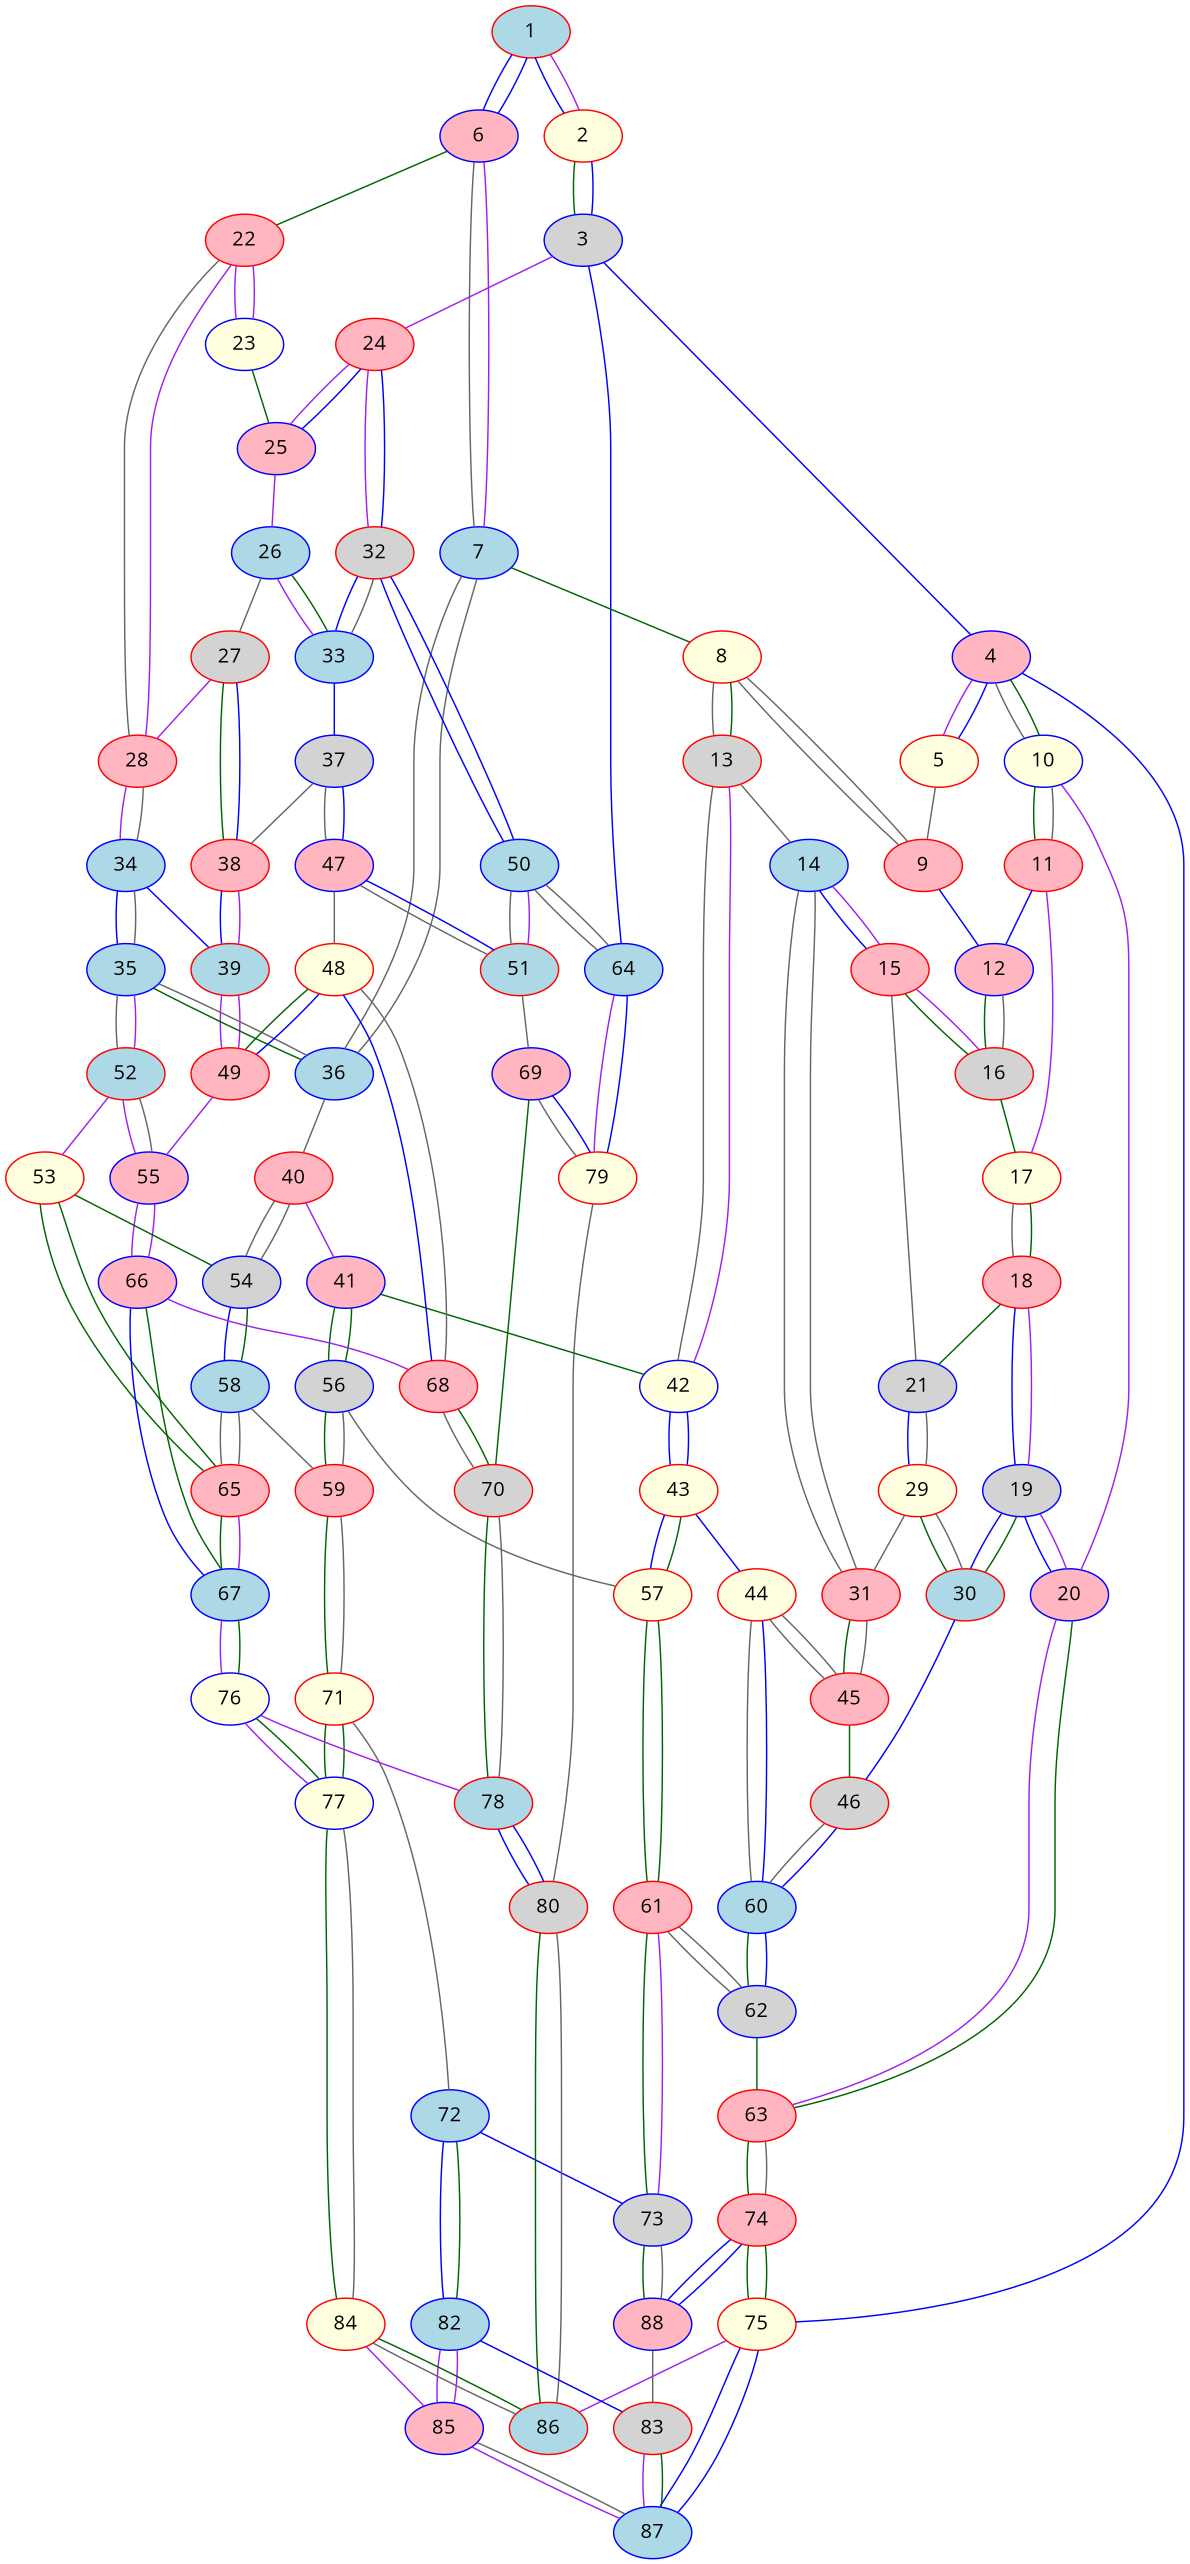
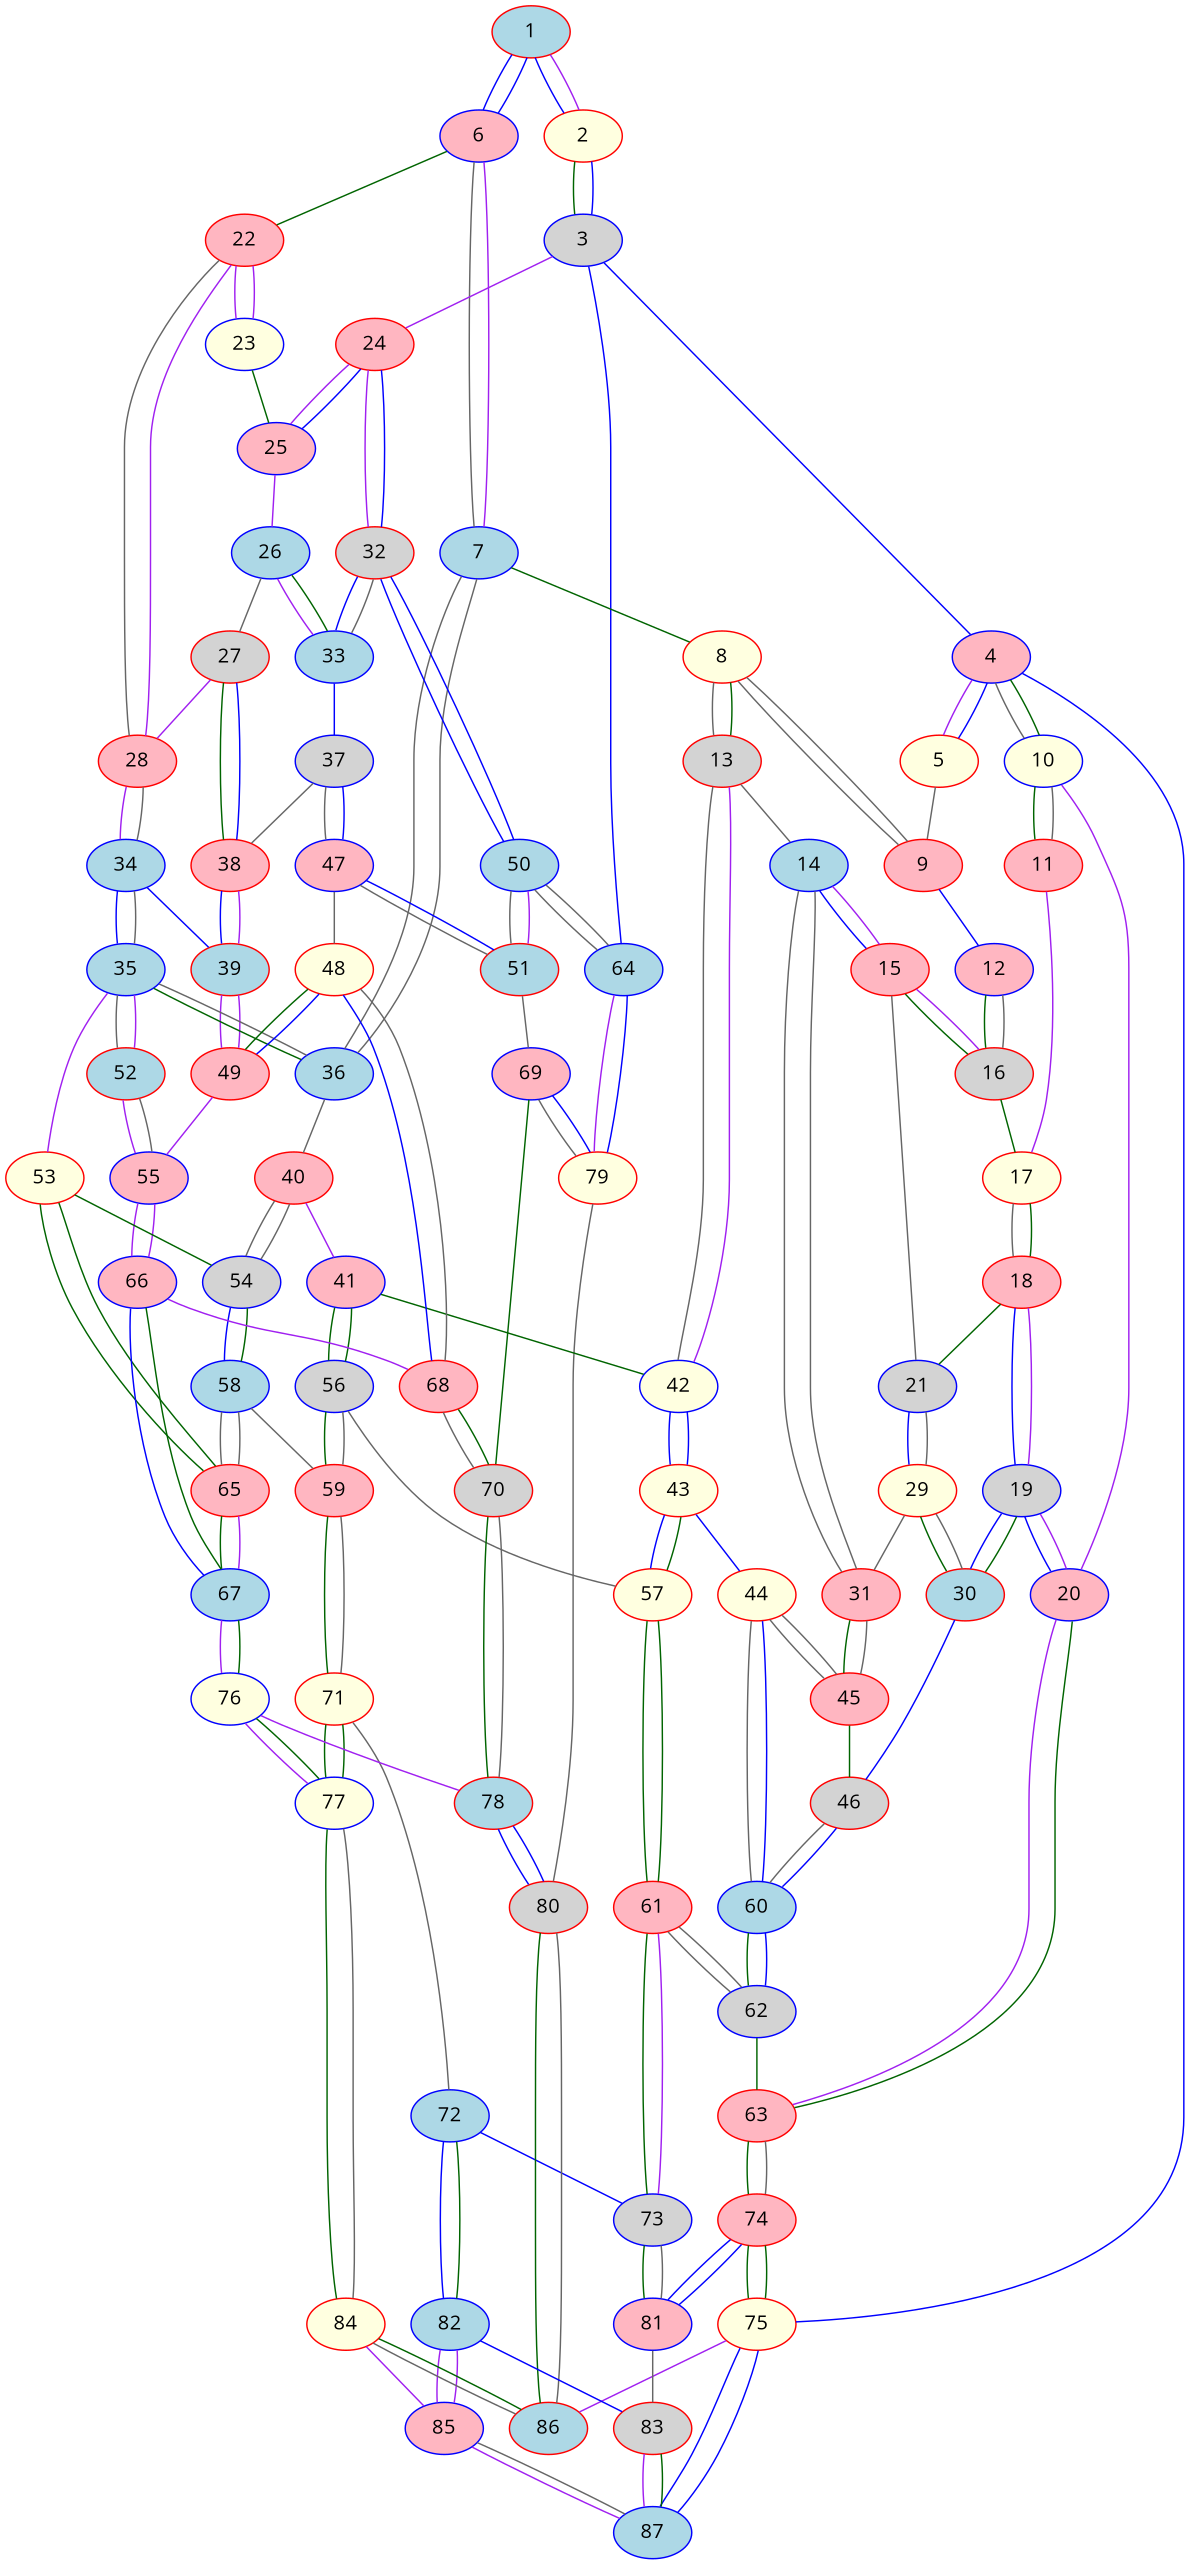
(1019, 917) -> none
(85, 1126) -> (66, 1068)
(653, 2324) -> (653, 2324)
